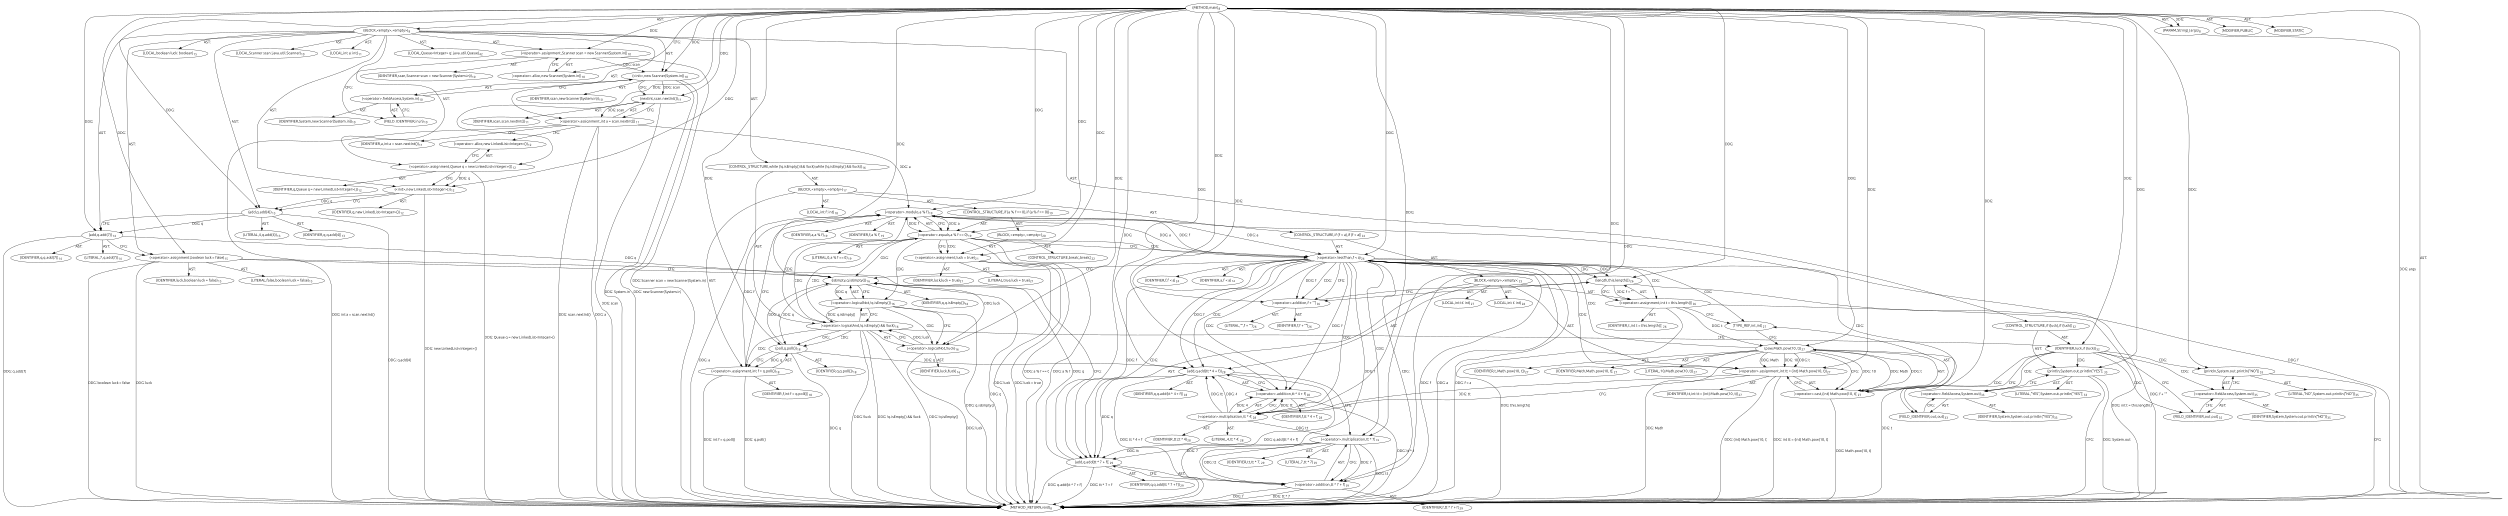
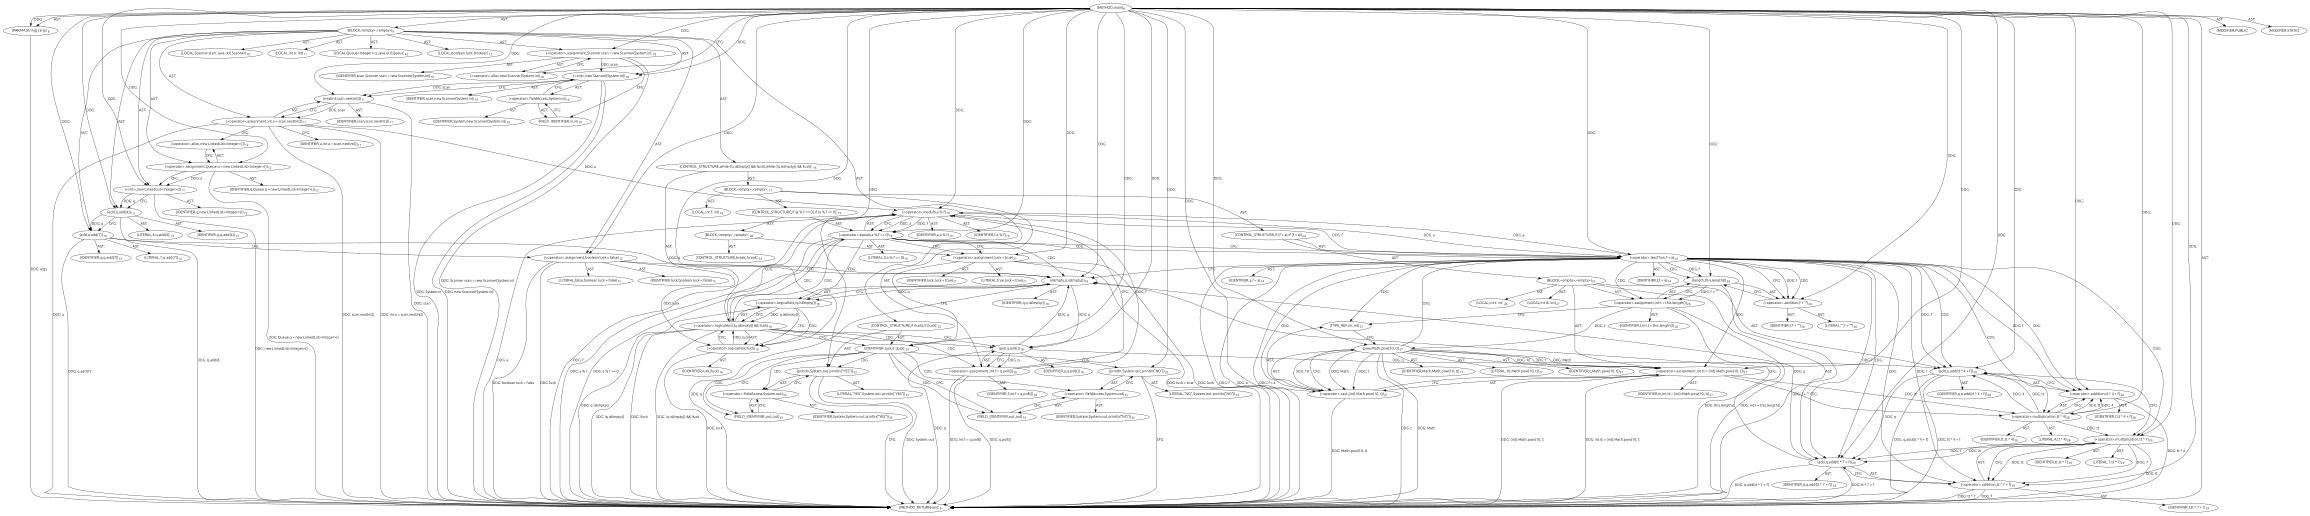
(1203, 190) -> (2019, 190)
none -> (918, 302)
